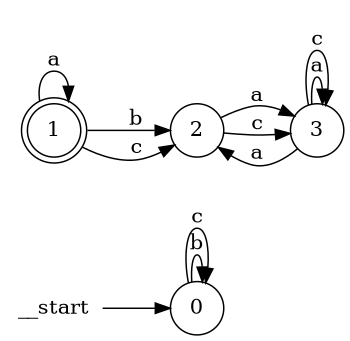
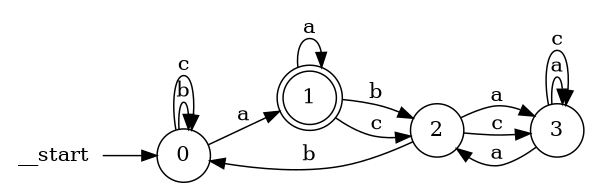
none -> (237, 131)
none -> (321, 169)
